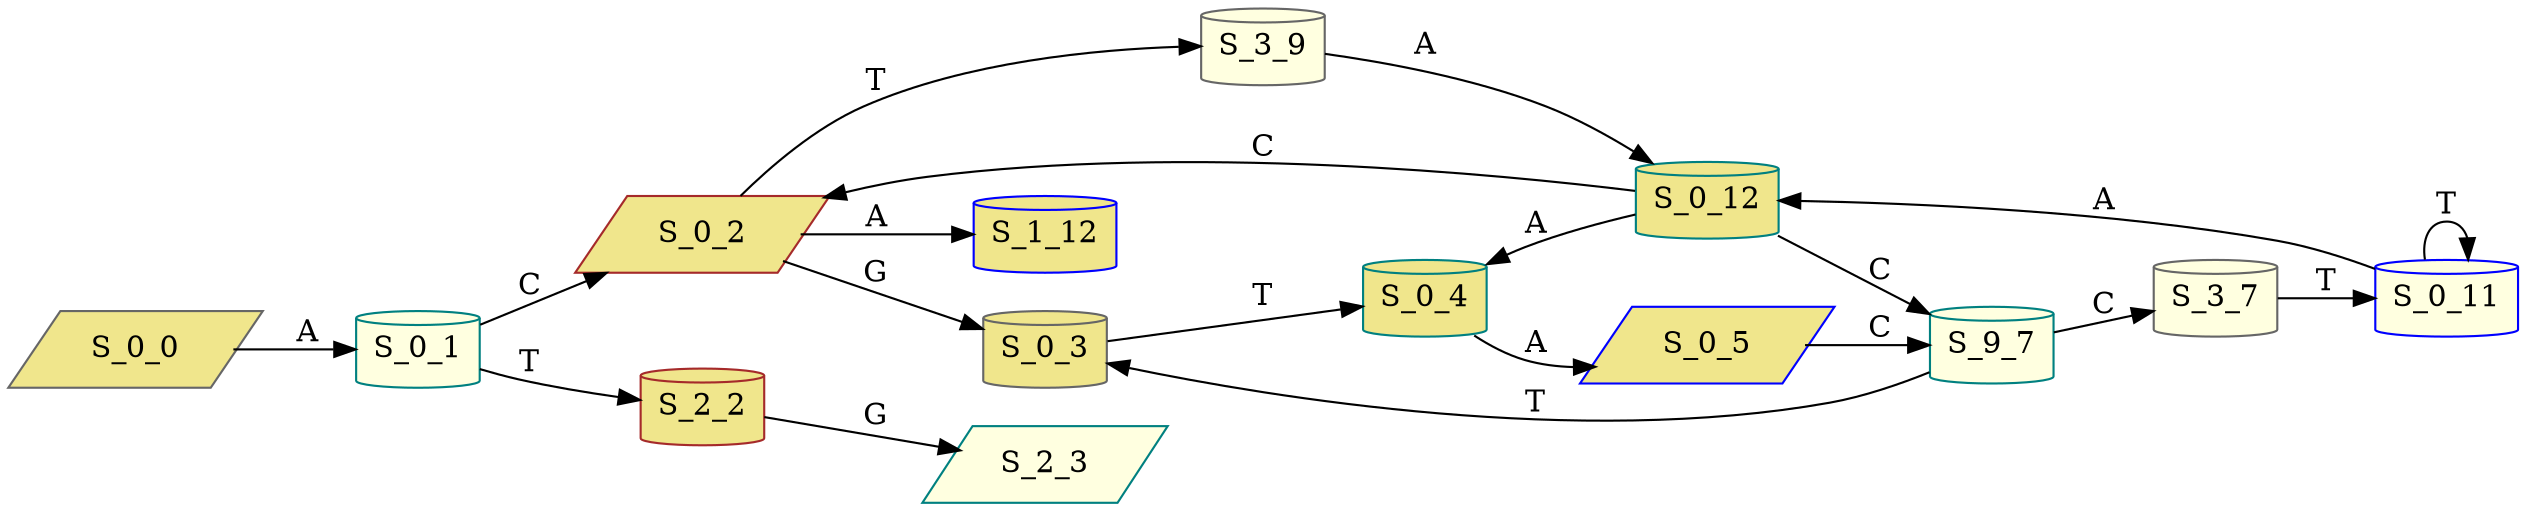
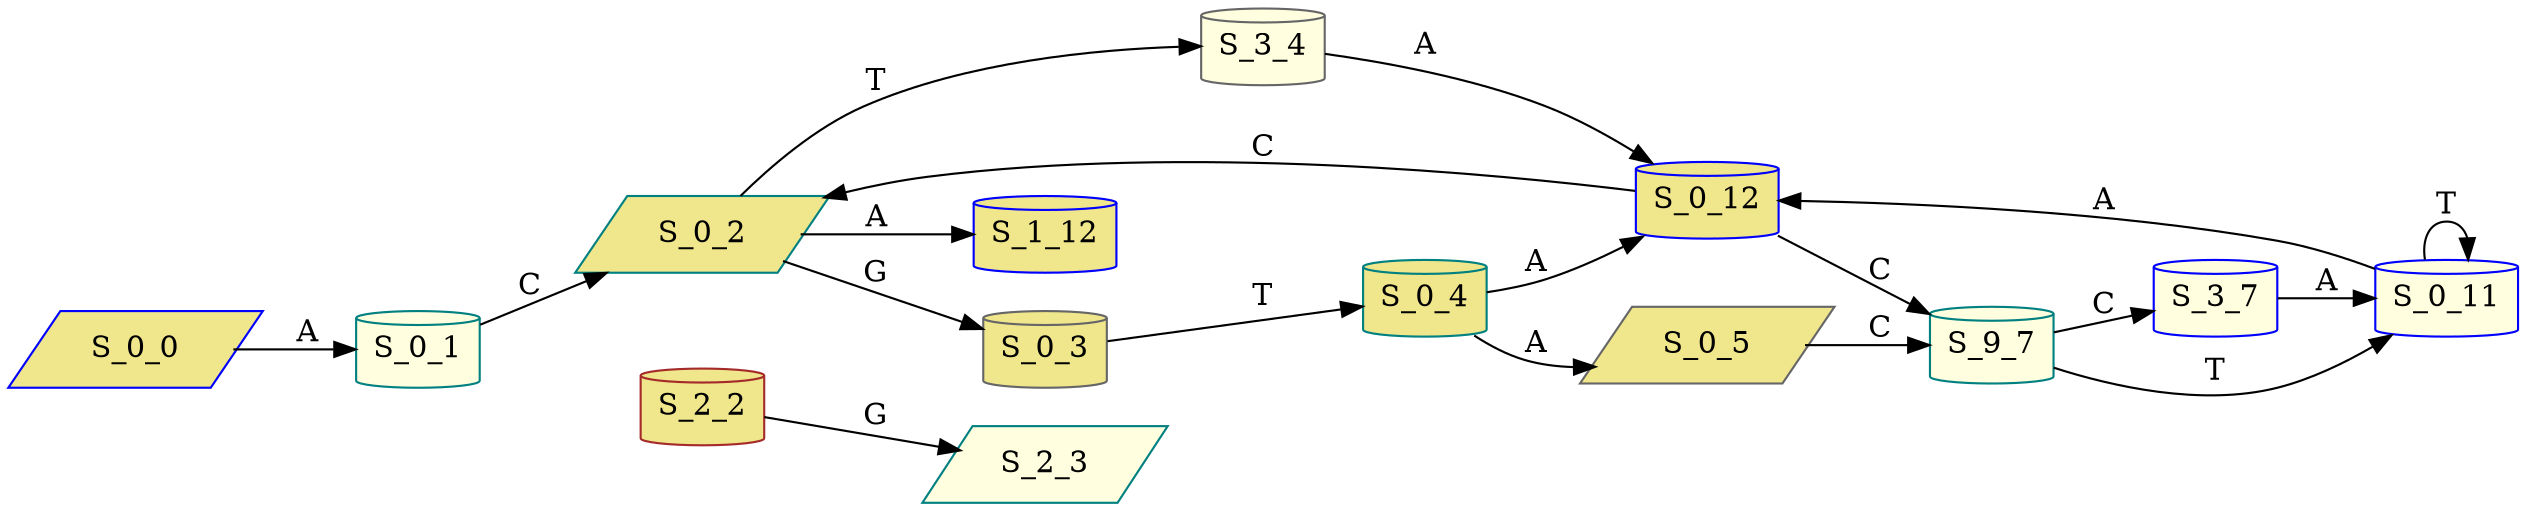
(1263, 47) -> (1263, 47)
(1707, 200) -> (1707, 200)
(1570, 232) -> (1557, 276)
(702, 234) -> (702, 234)
(2326, 282) -> (2326, 282)
(2216, 298) -> (2216, 298)
(1707, 345) -> (1707, 345)
(136, 349) -> (136, 349)
(548, 386) -> none
(1530, 419) -> (2216, 395)
